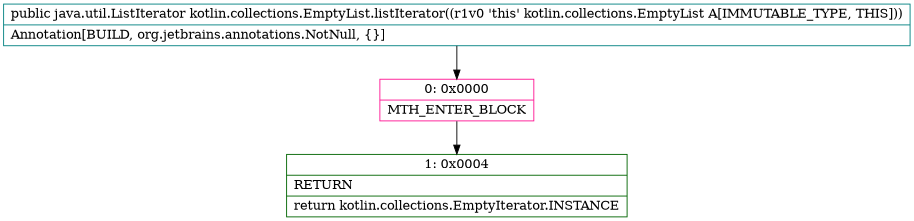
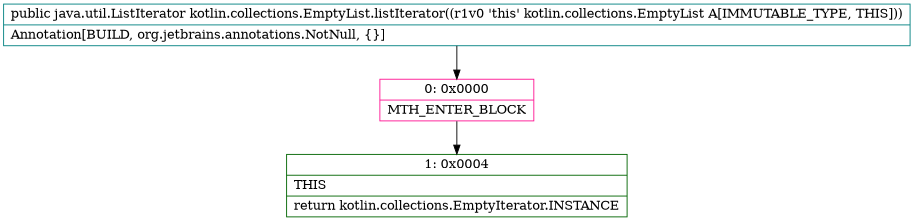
(323, 185) -> (311, 185)
